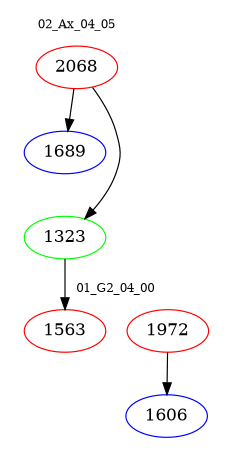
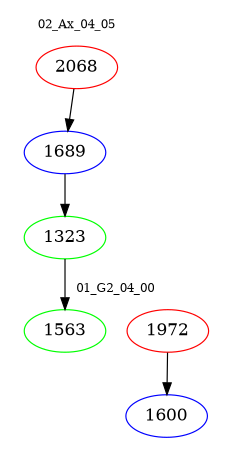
(120, 149) -> (65, 189)
(65, 331) -> (65, 331)
(167, 416) -> (167, 416)
